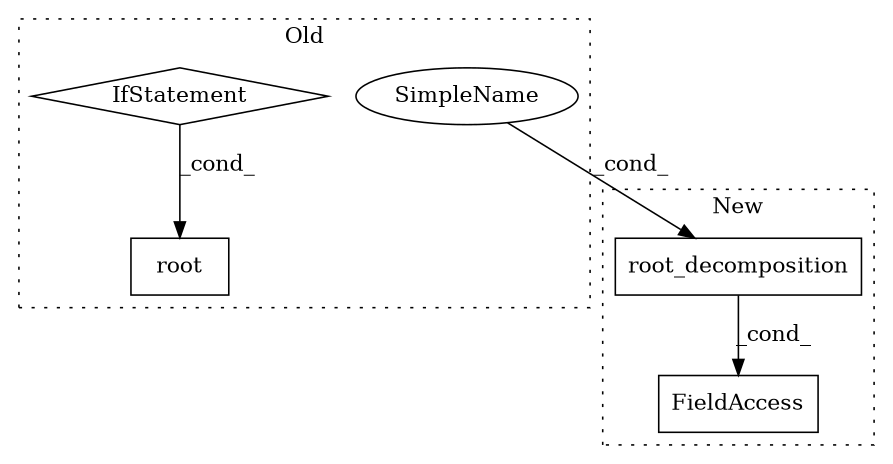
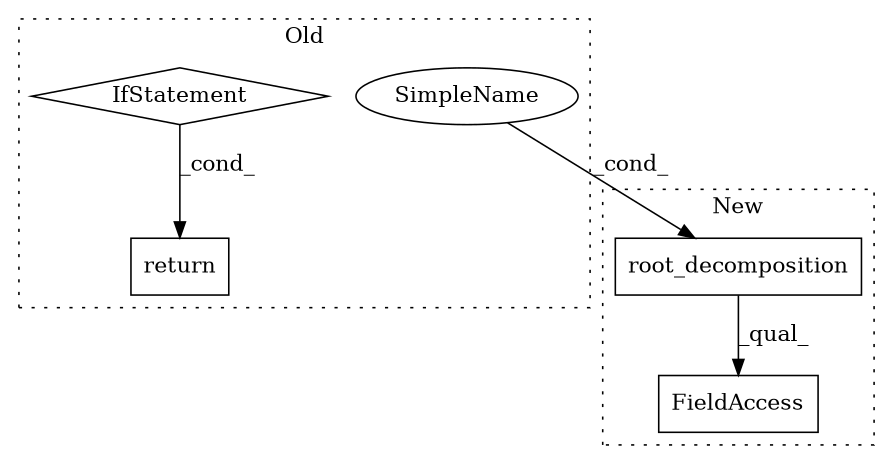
(180, 267) -> (180, 267)
(774, 335) -> (774, 335)
